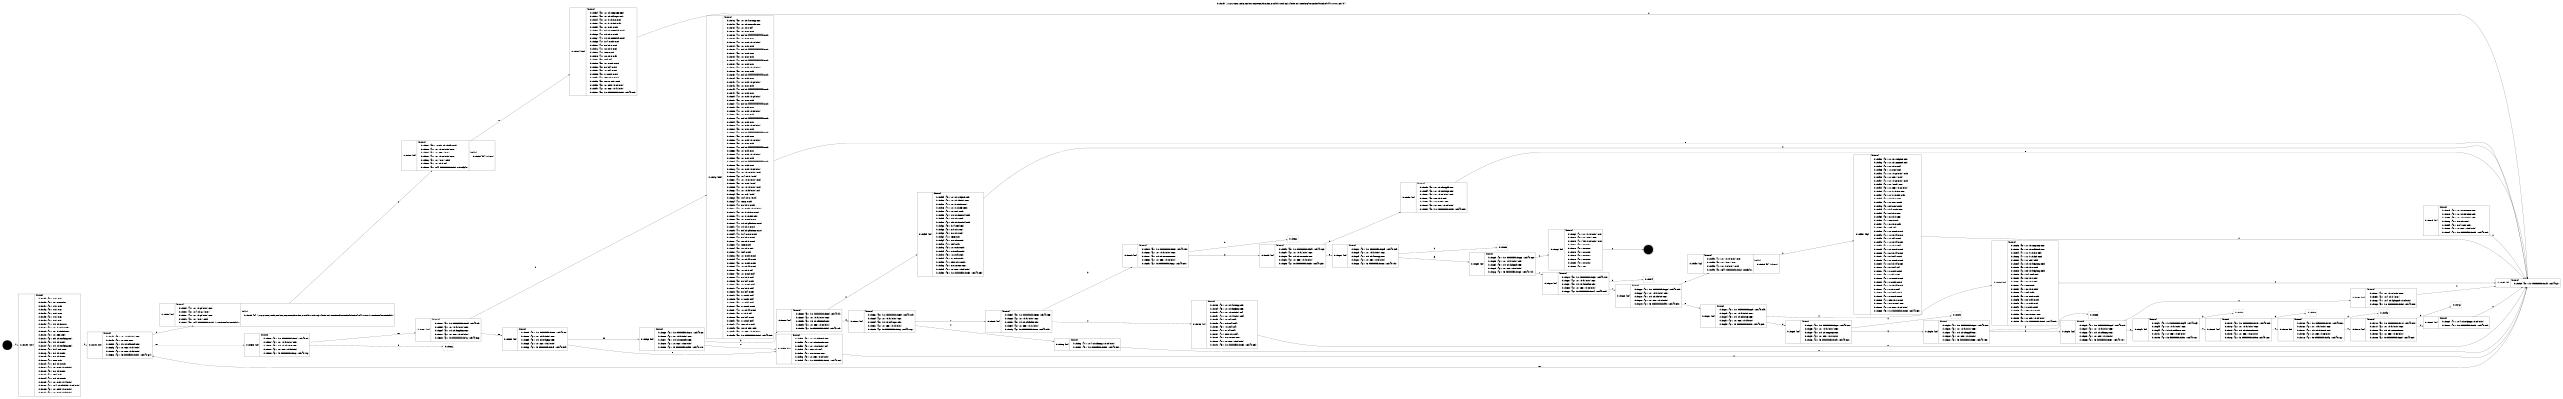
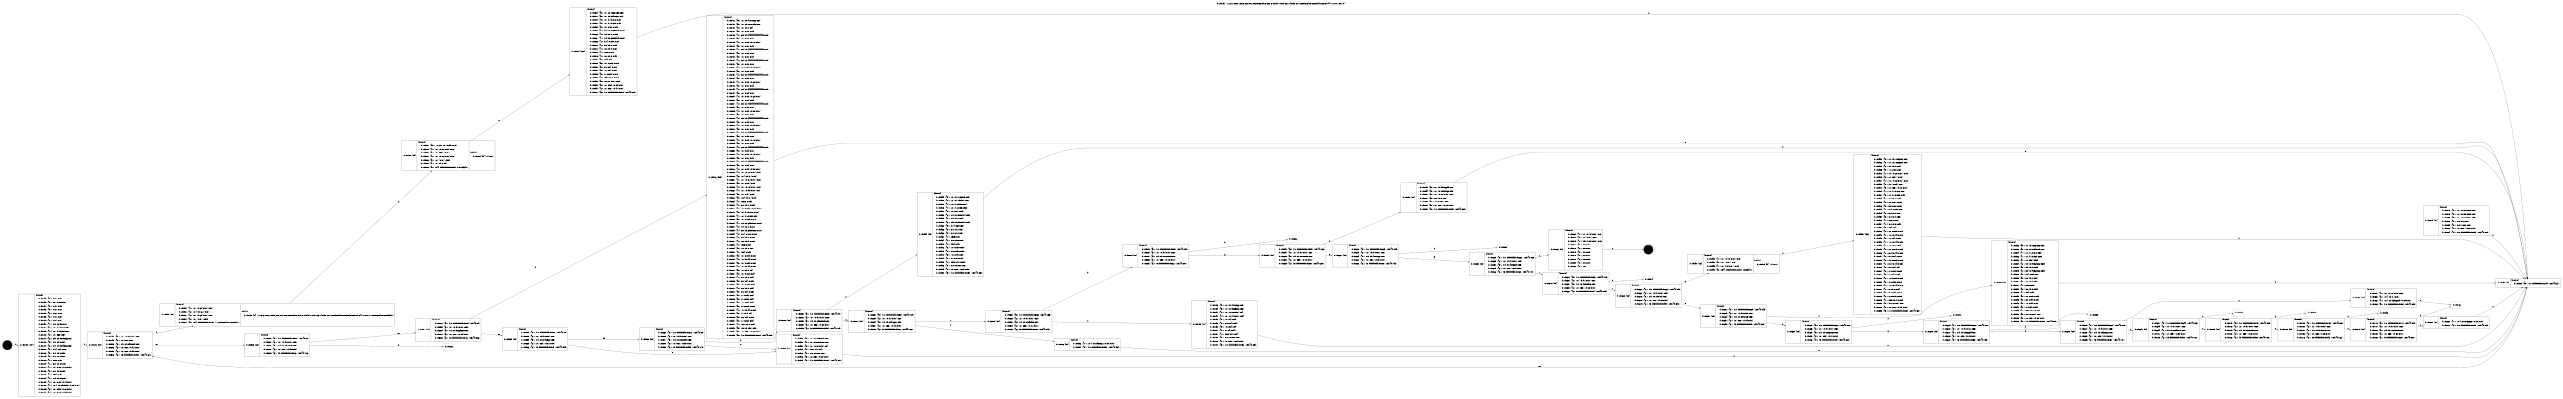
(2456, 291) -> (2433, 303)
